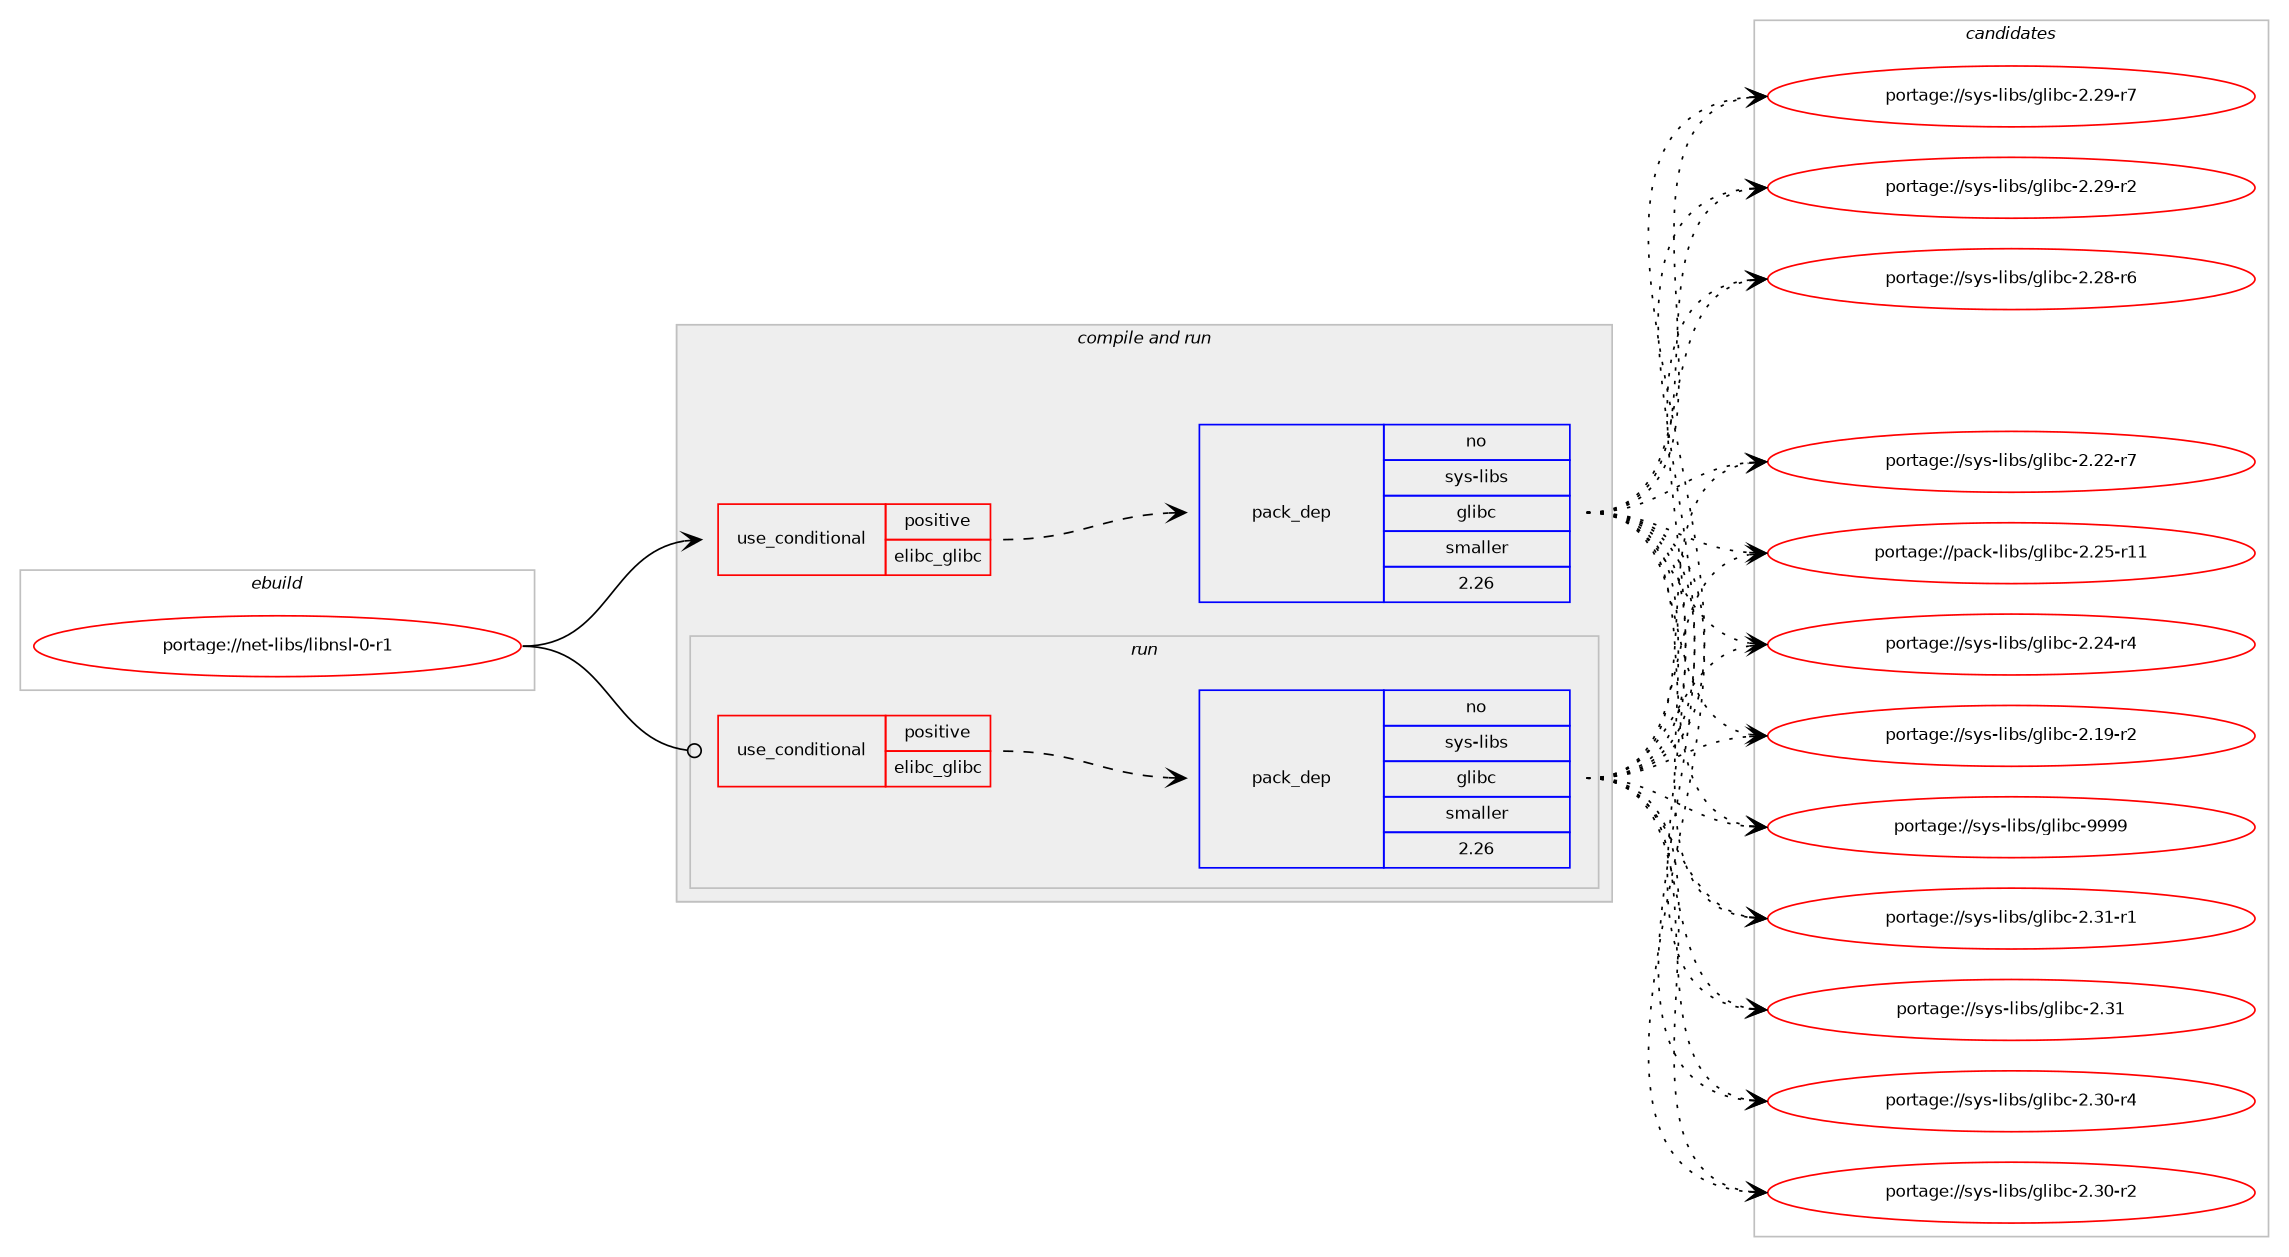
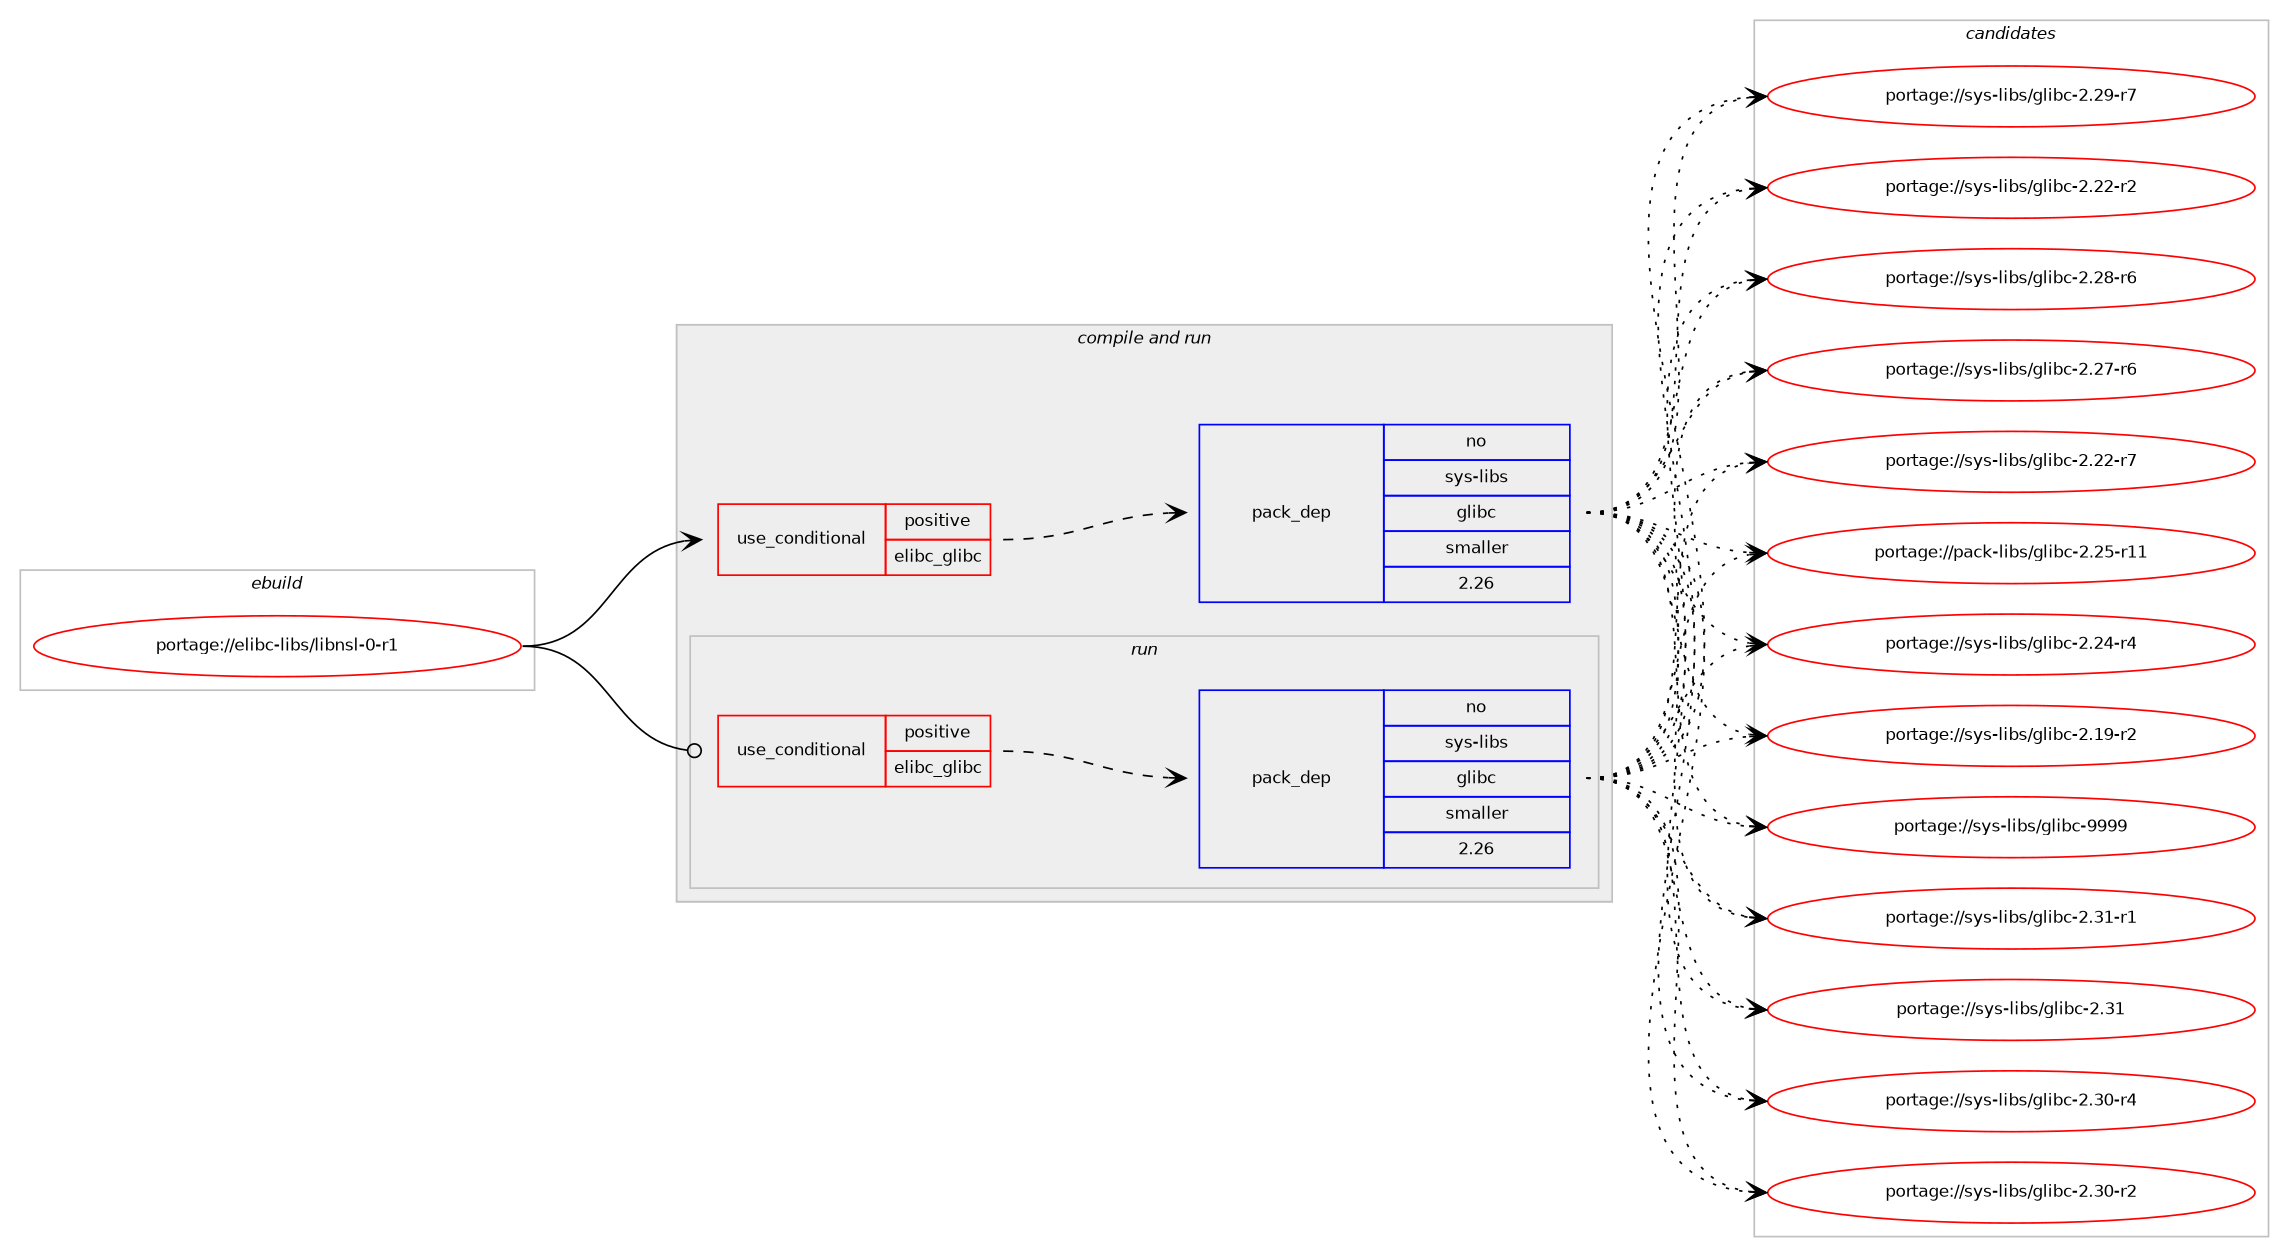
(2011, 188) -> (2011, 188)
none -> (2011, 370)
(277, 646) -> (277, 646)
